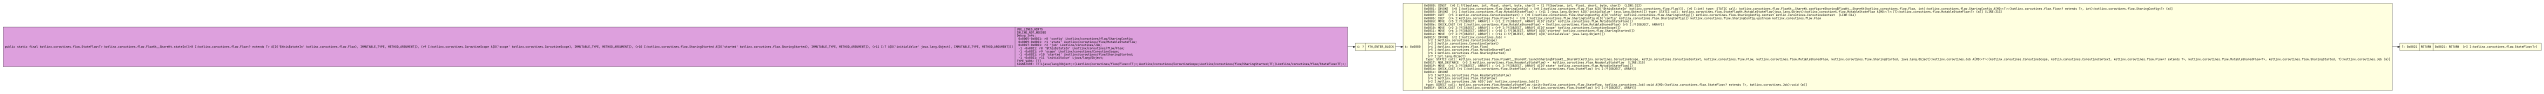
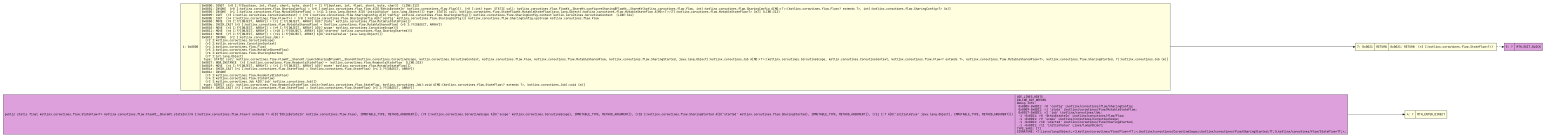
(1381, 47) -> (1431, 114)
(1398, 47) -> none
none -> (1523, 47)
